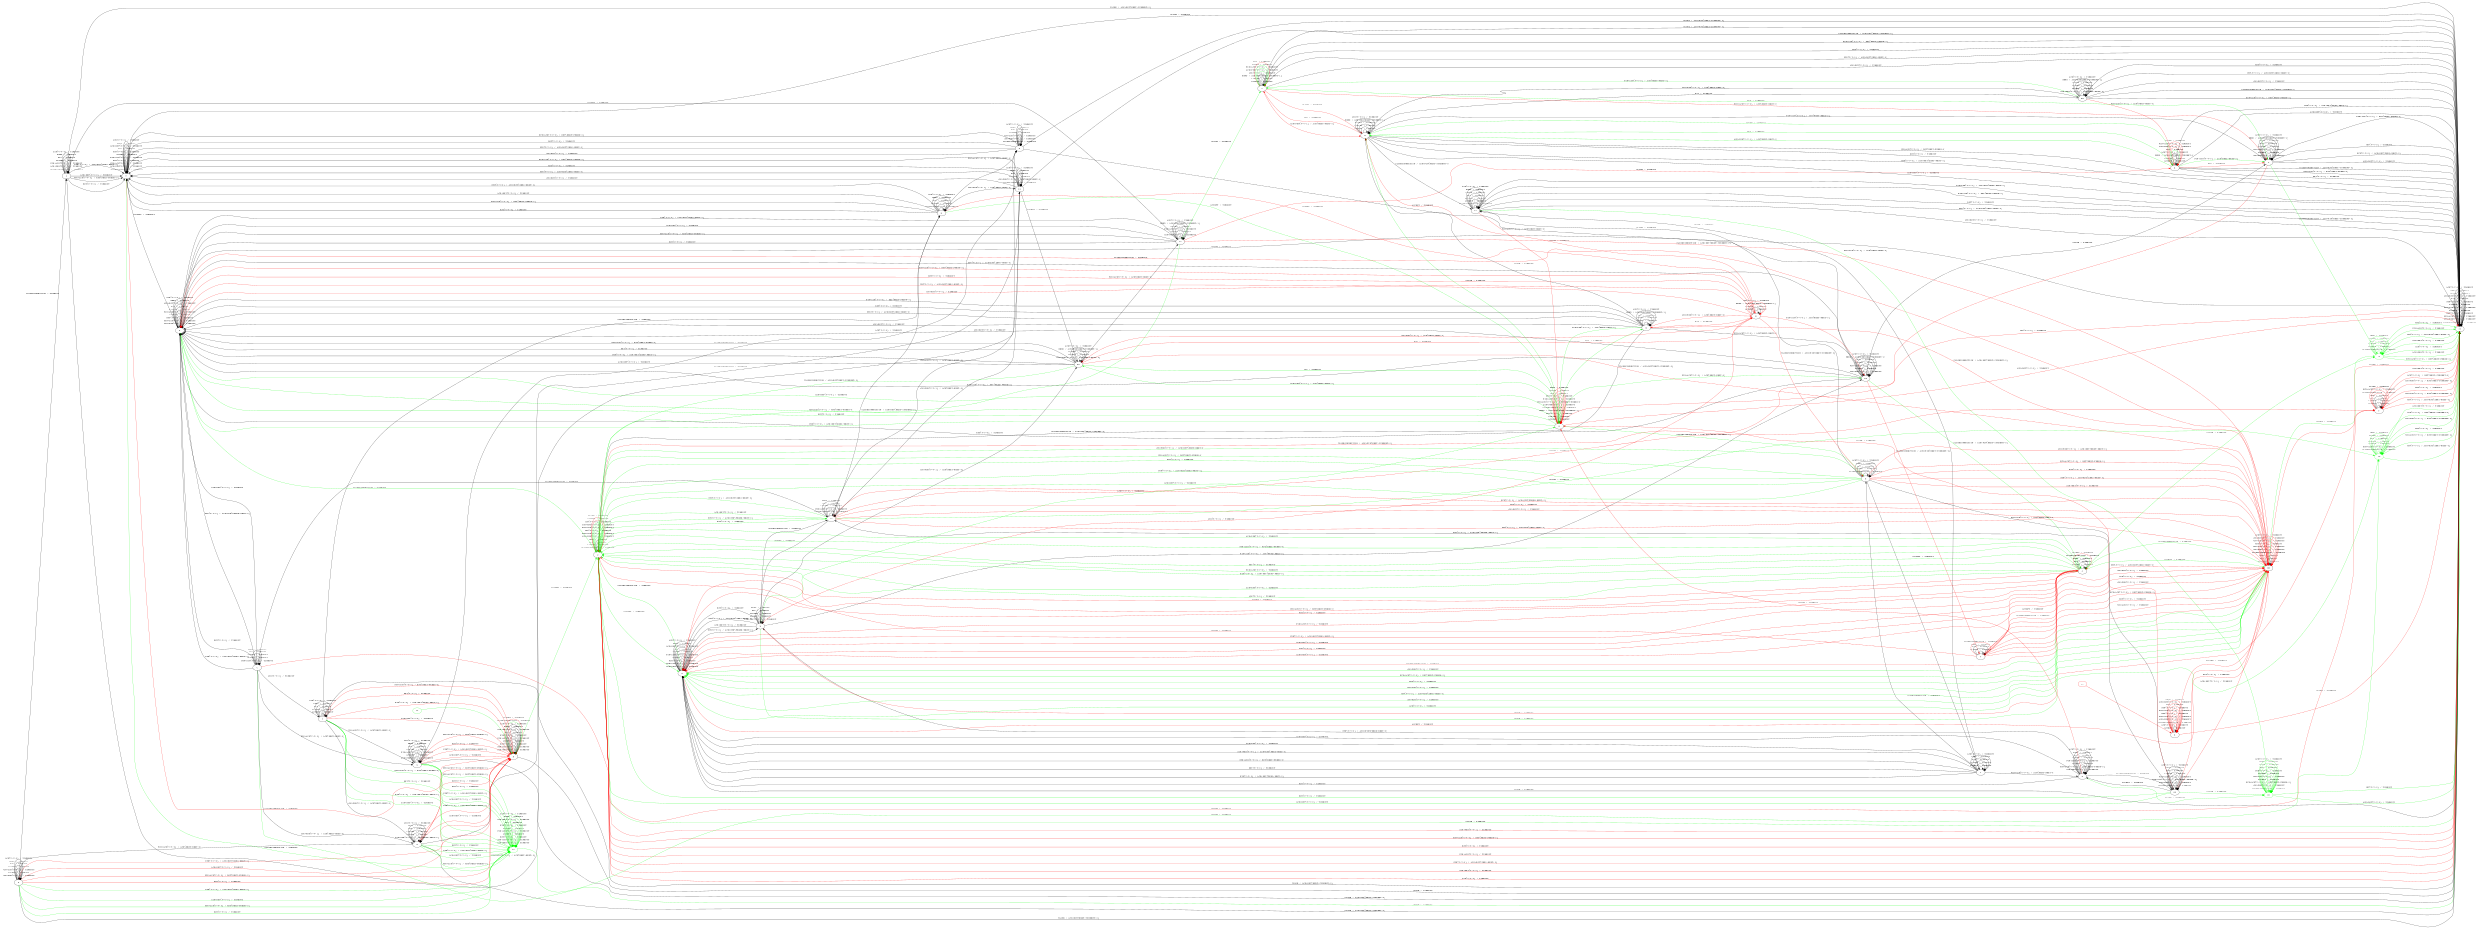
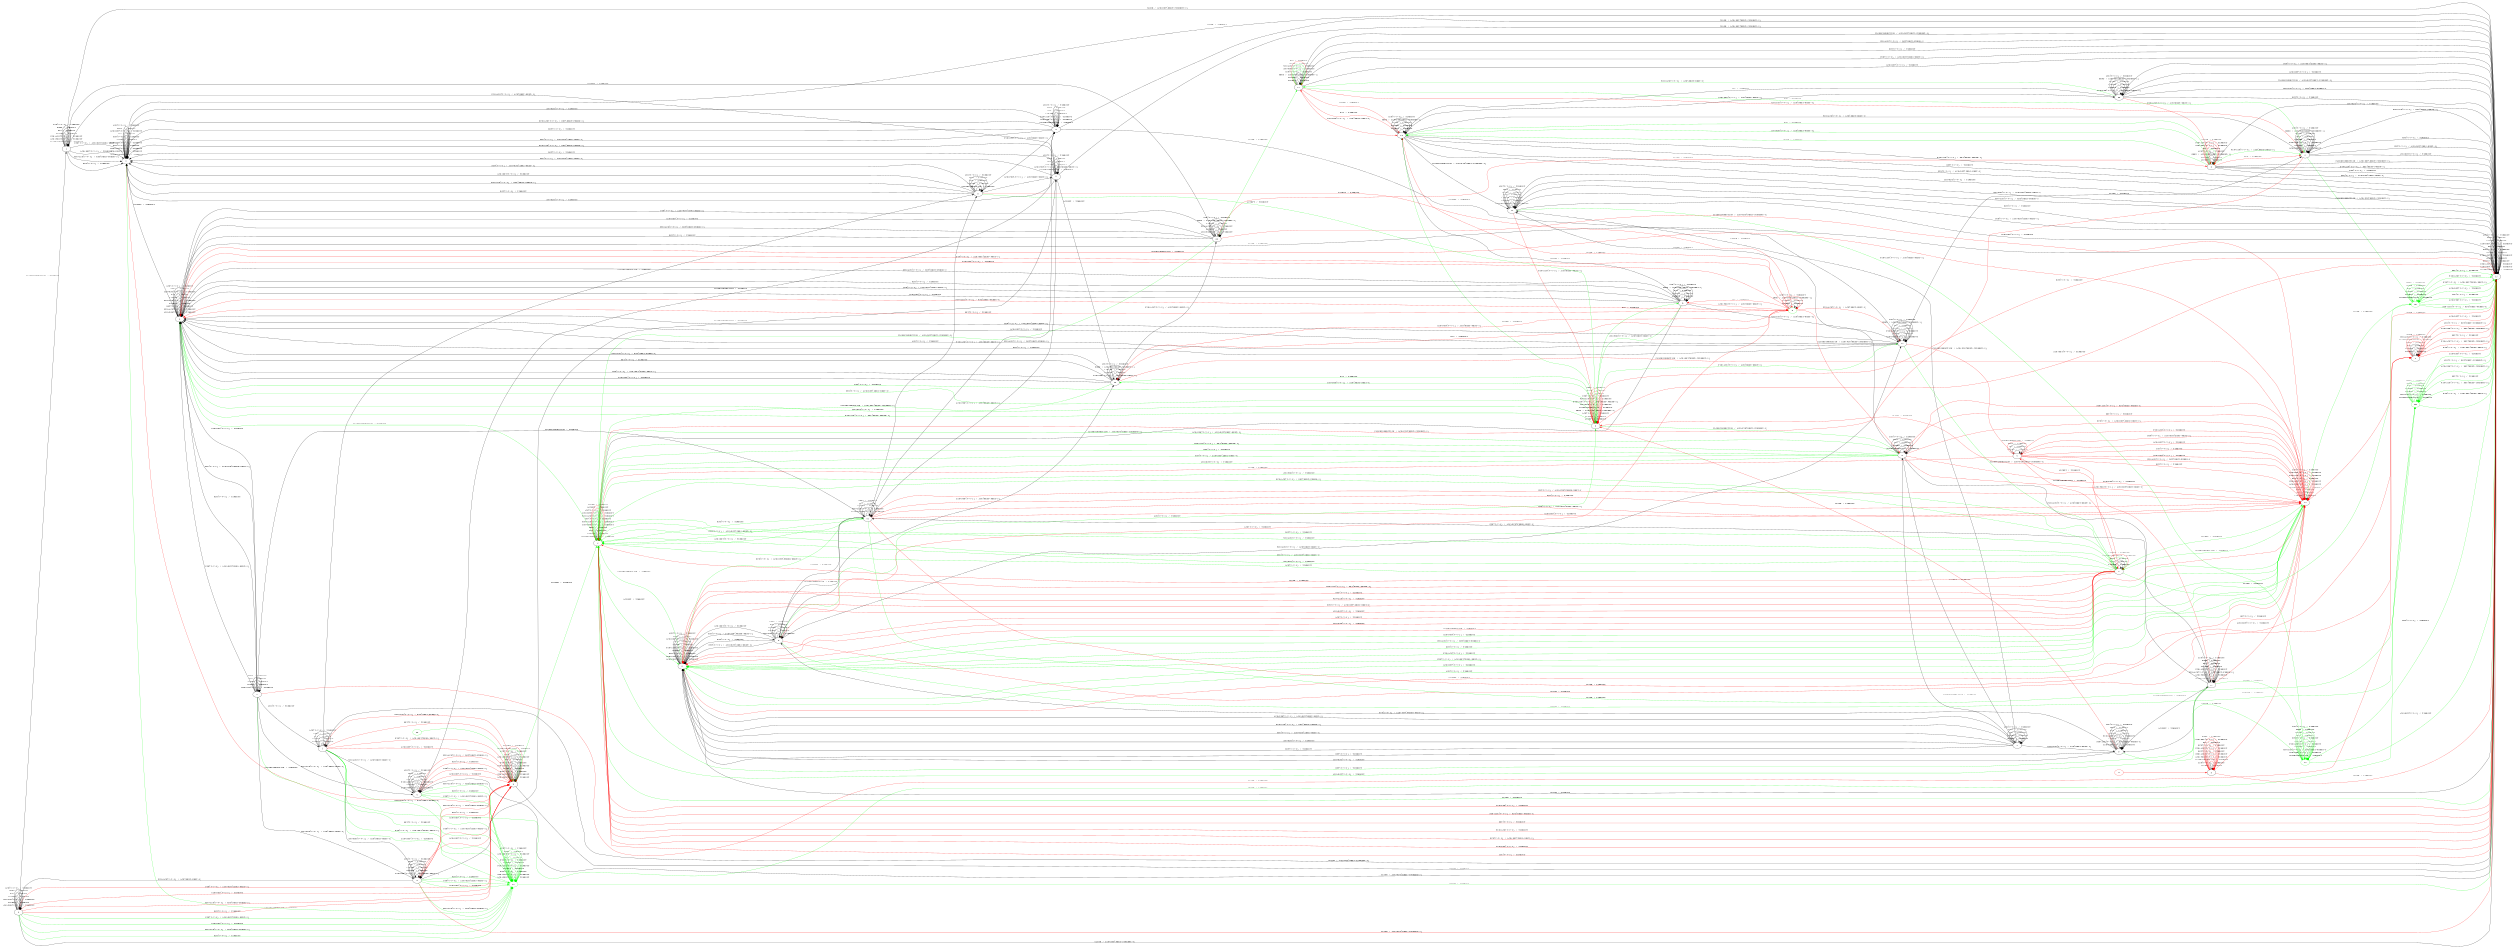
(1756, 316) -> (1793, 311)
(2008, 392) -> none
(702, 520) -> (728, 568)
(1715, 912) -> (1757, 933)
